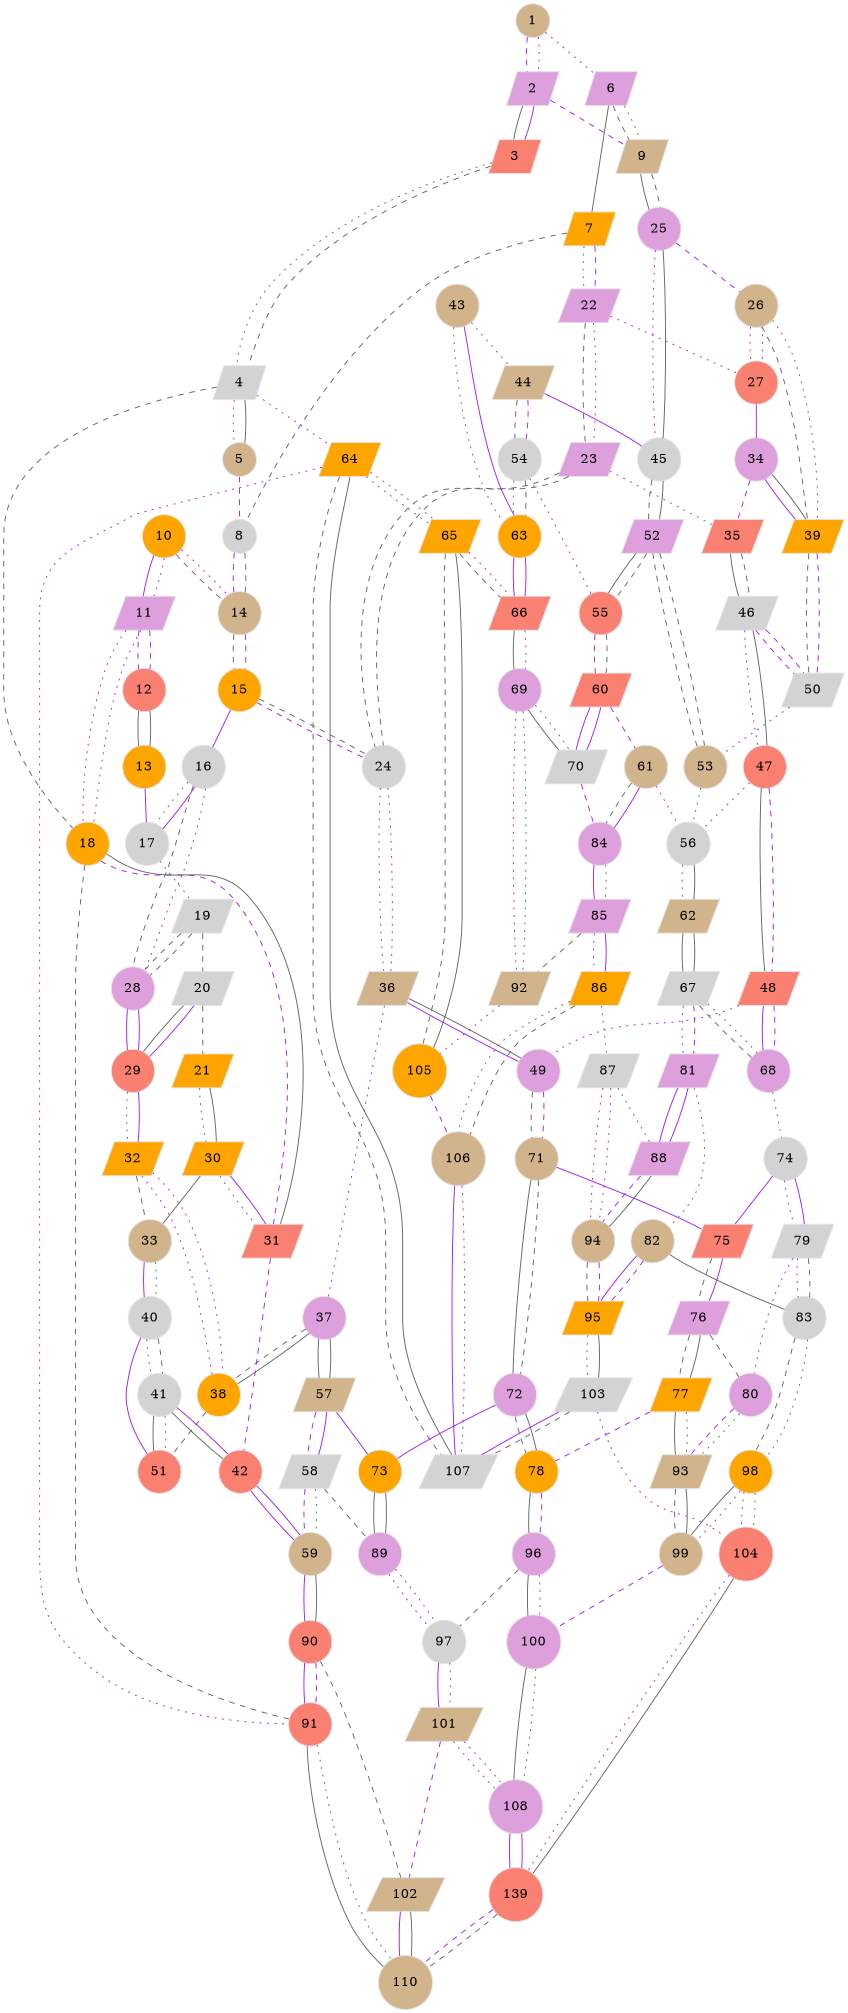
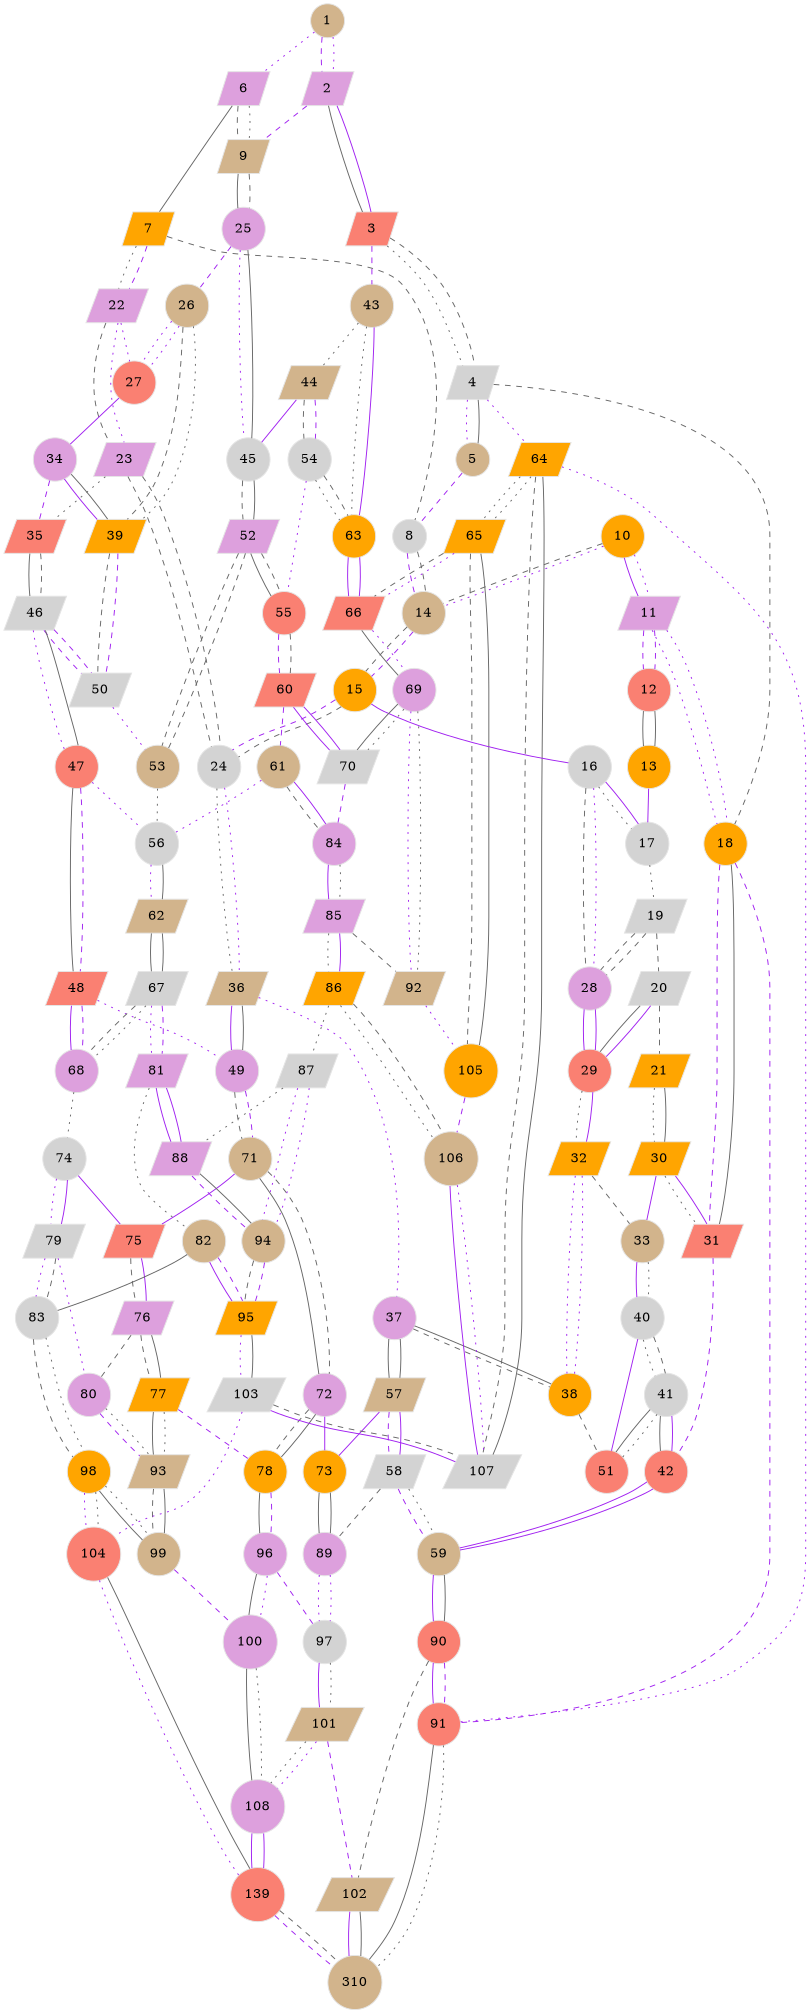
none -> (372, 262)
(184, 1197) -> (651, 1198)
(75, 1354) -> (770, 1398)
(489, 1598) -> (295, 1598)
(406, 1982) -> (355, 1982)
